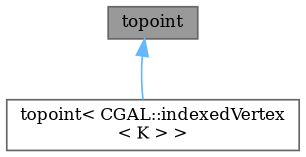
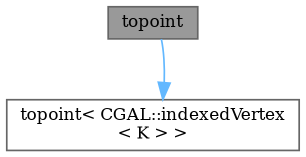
(142, 78) -> (164, 61)
